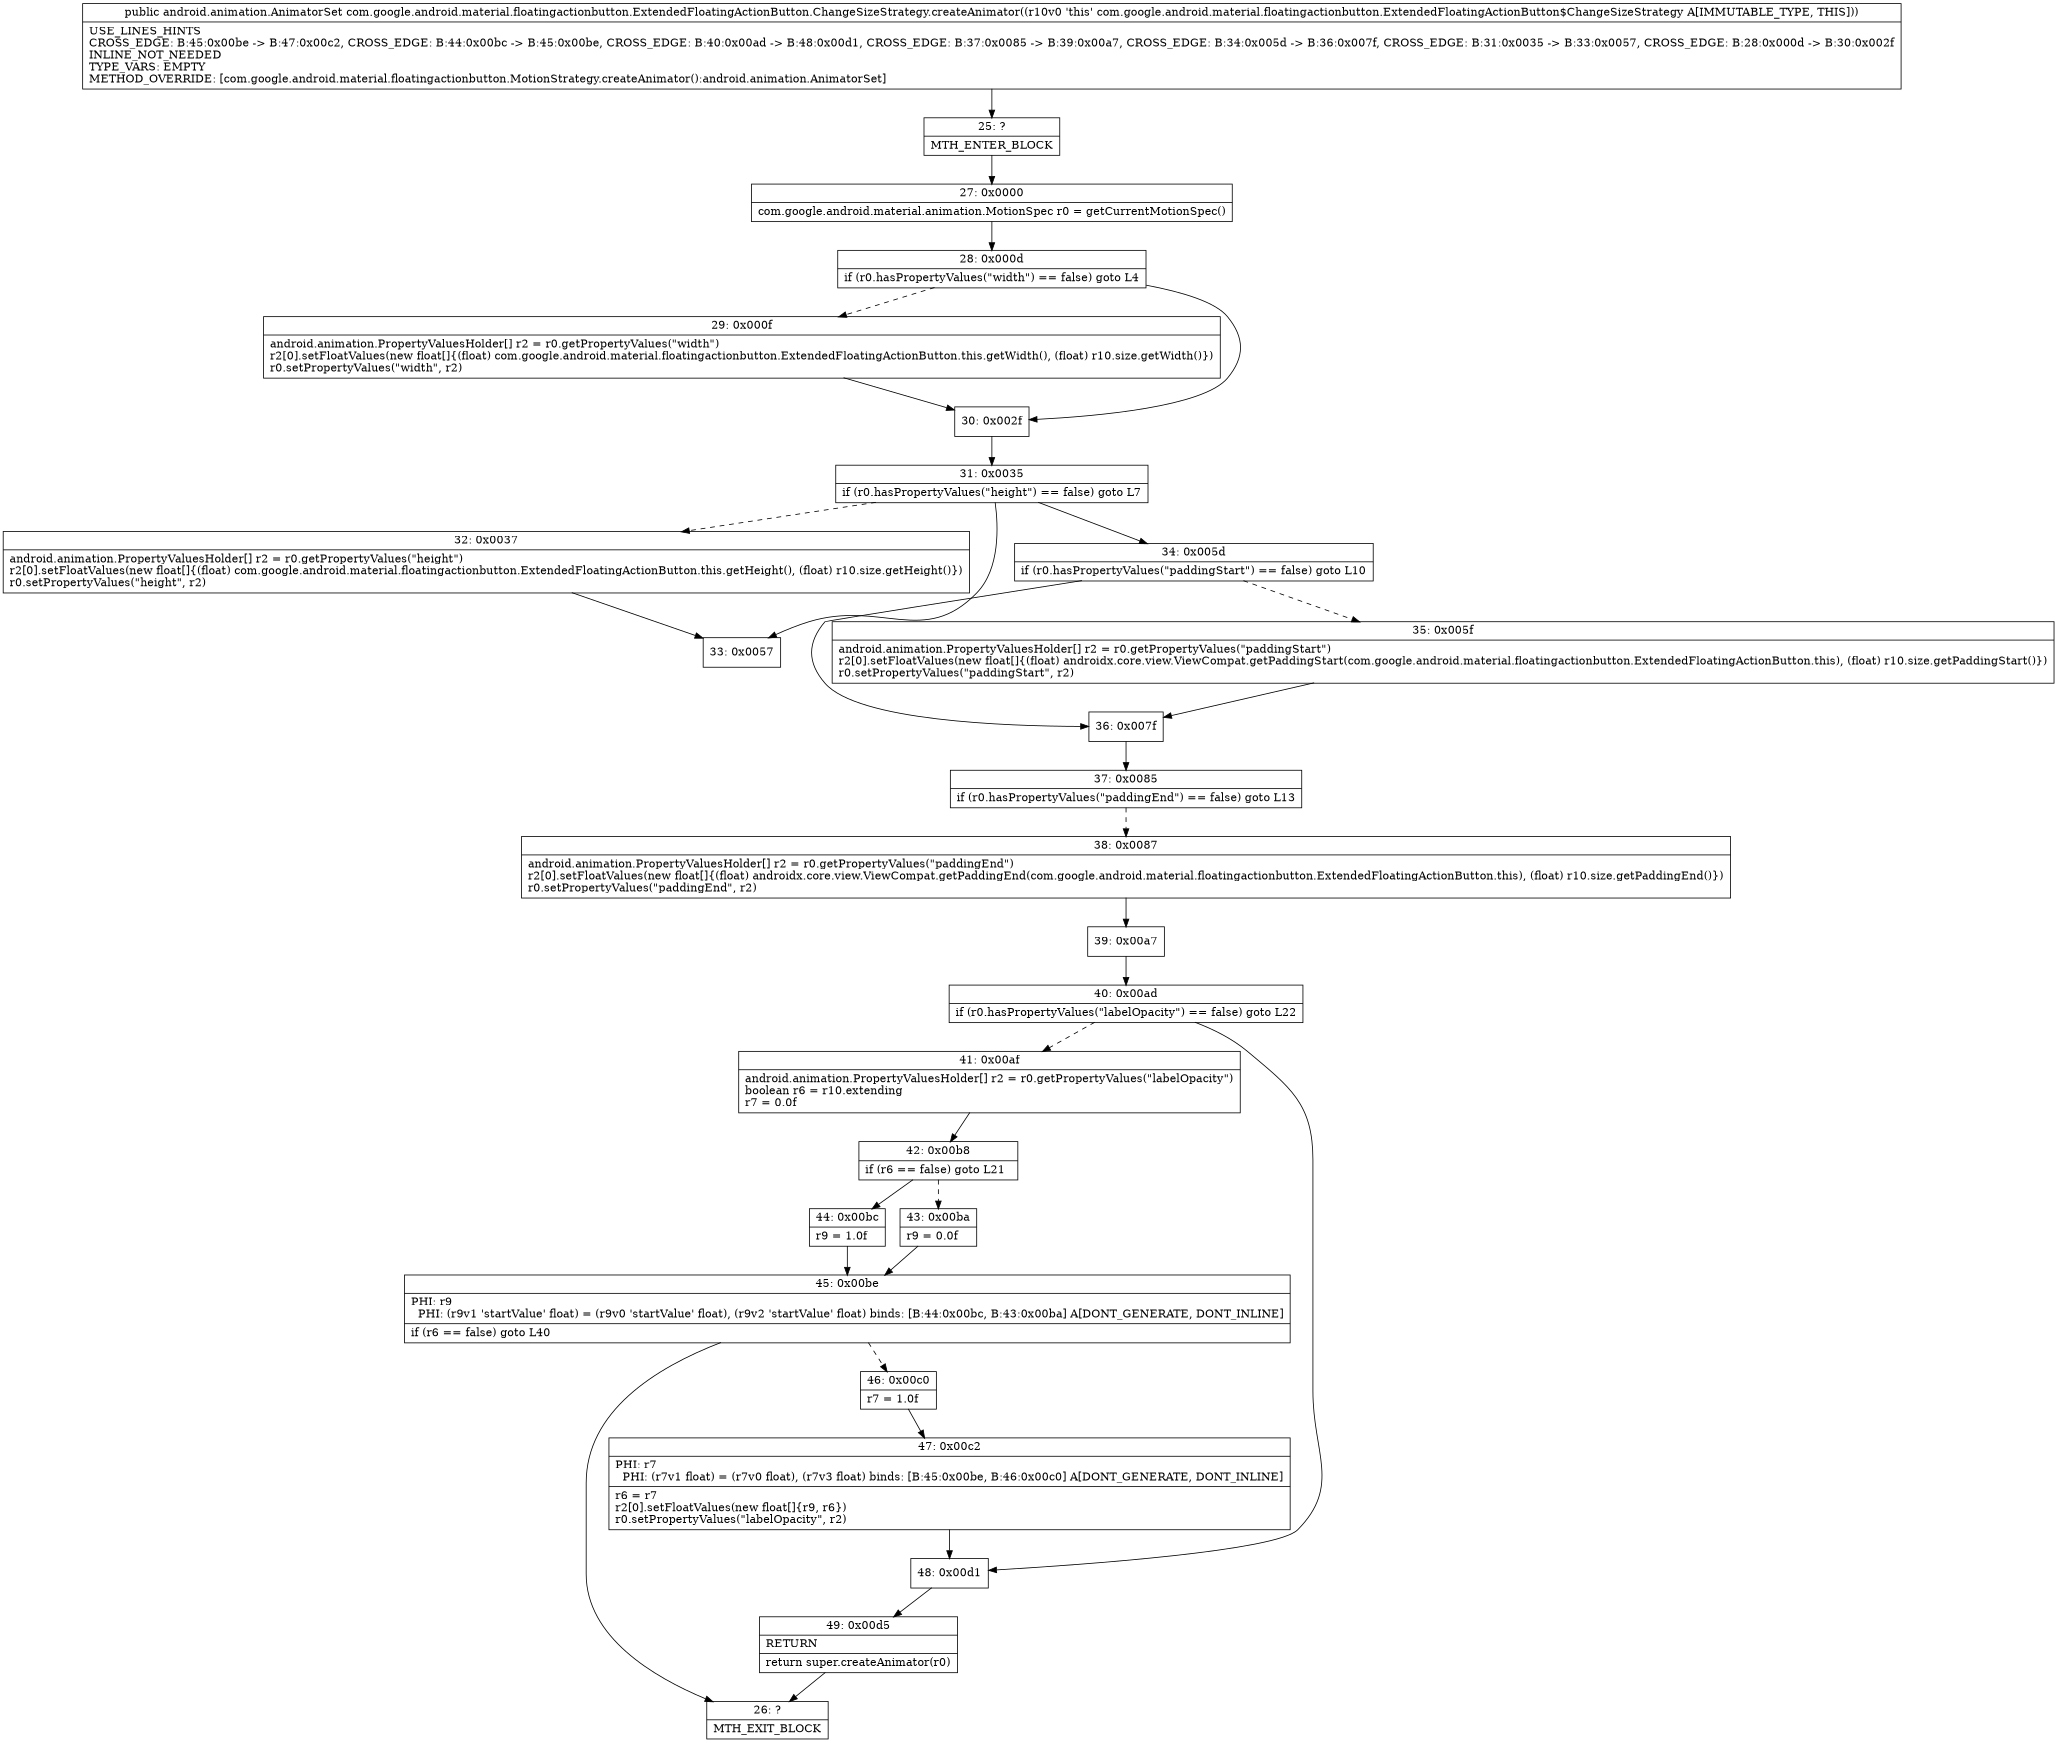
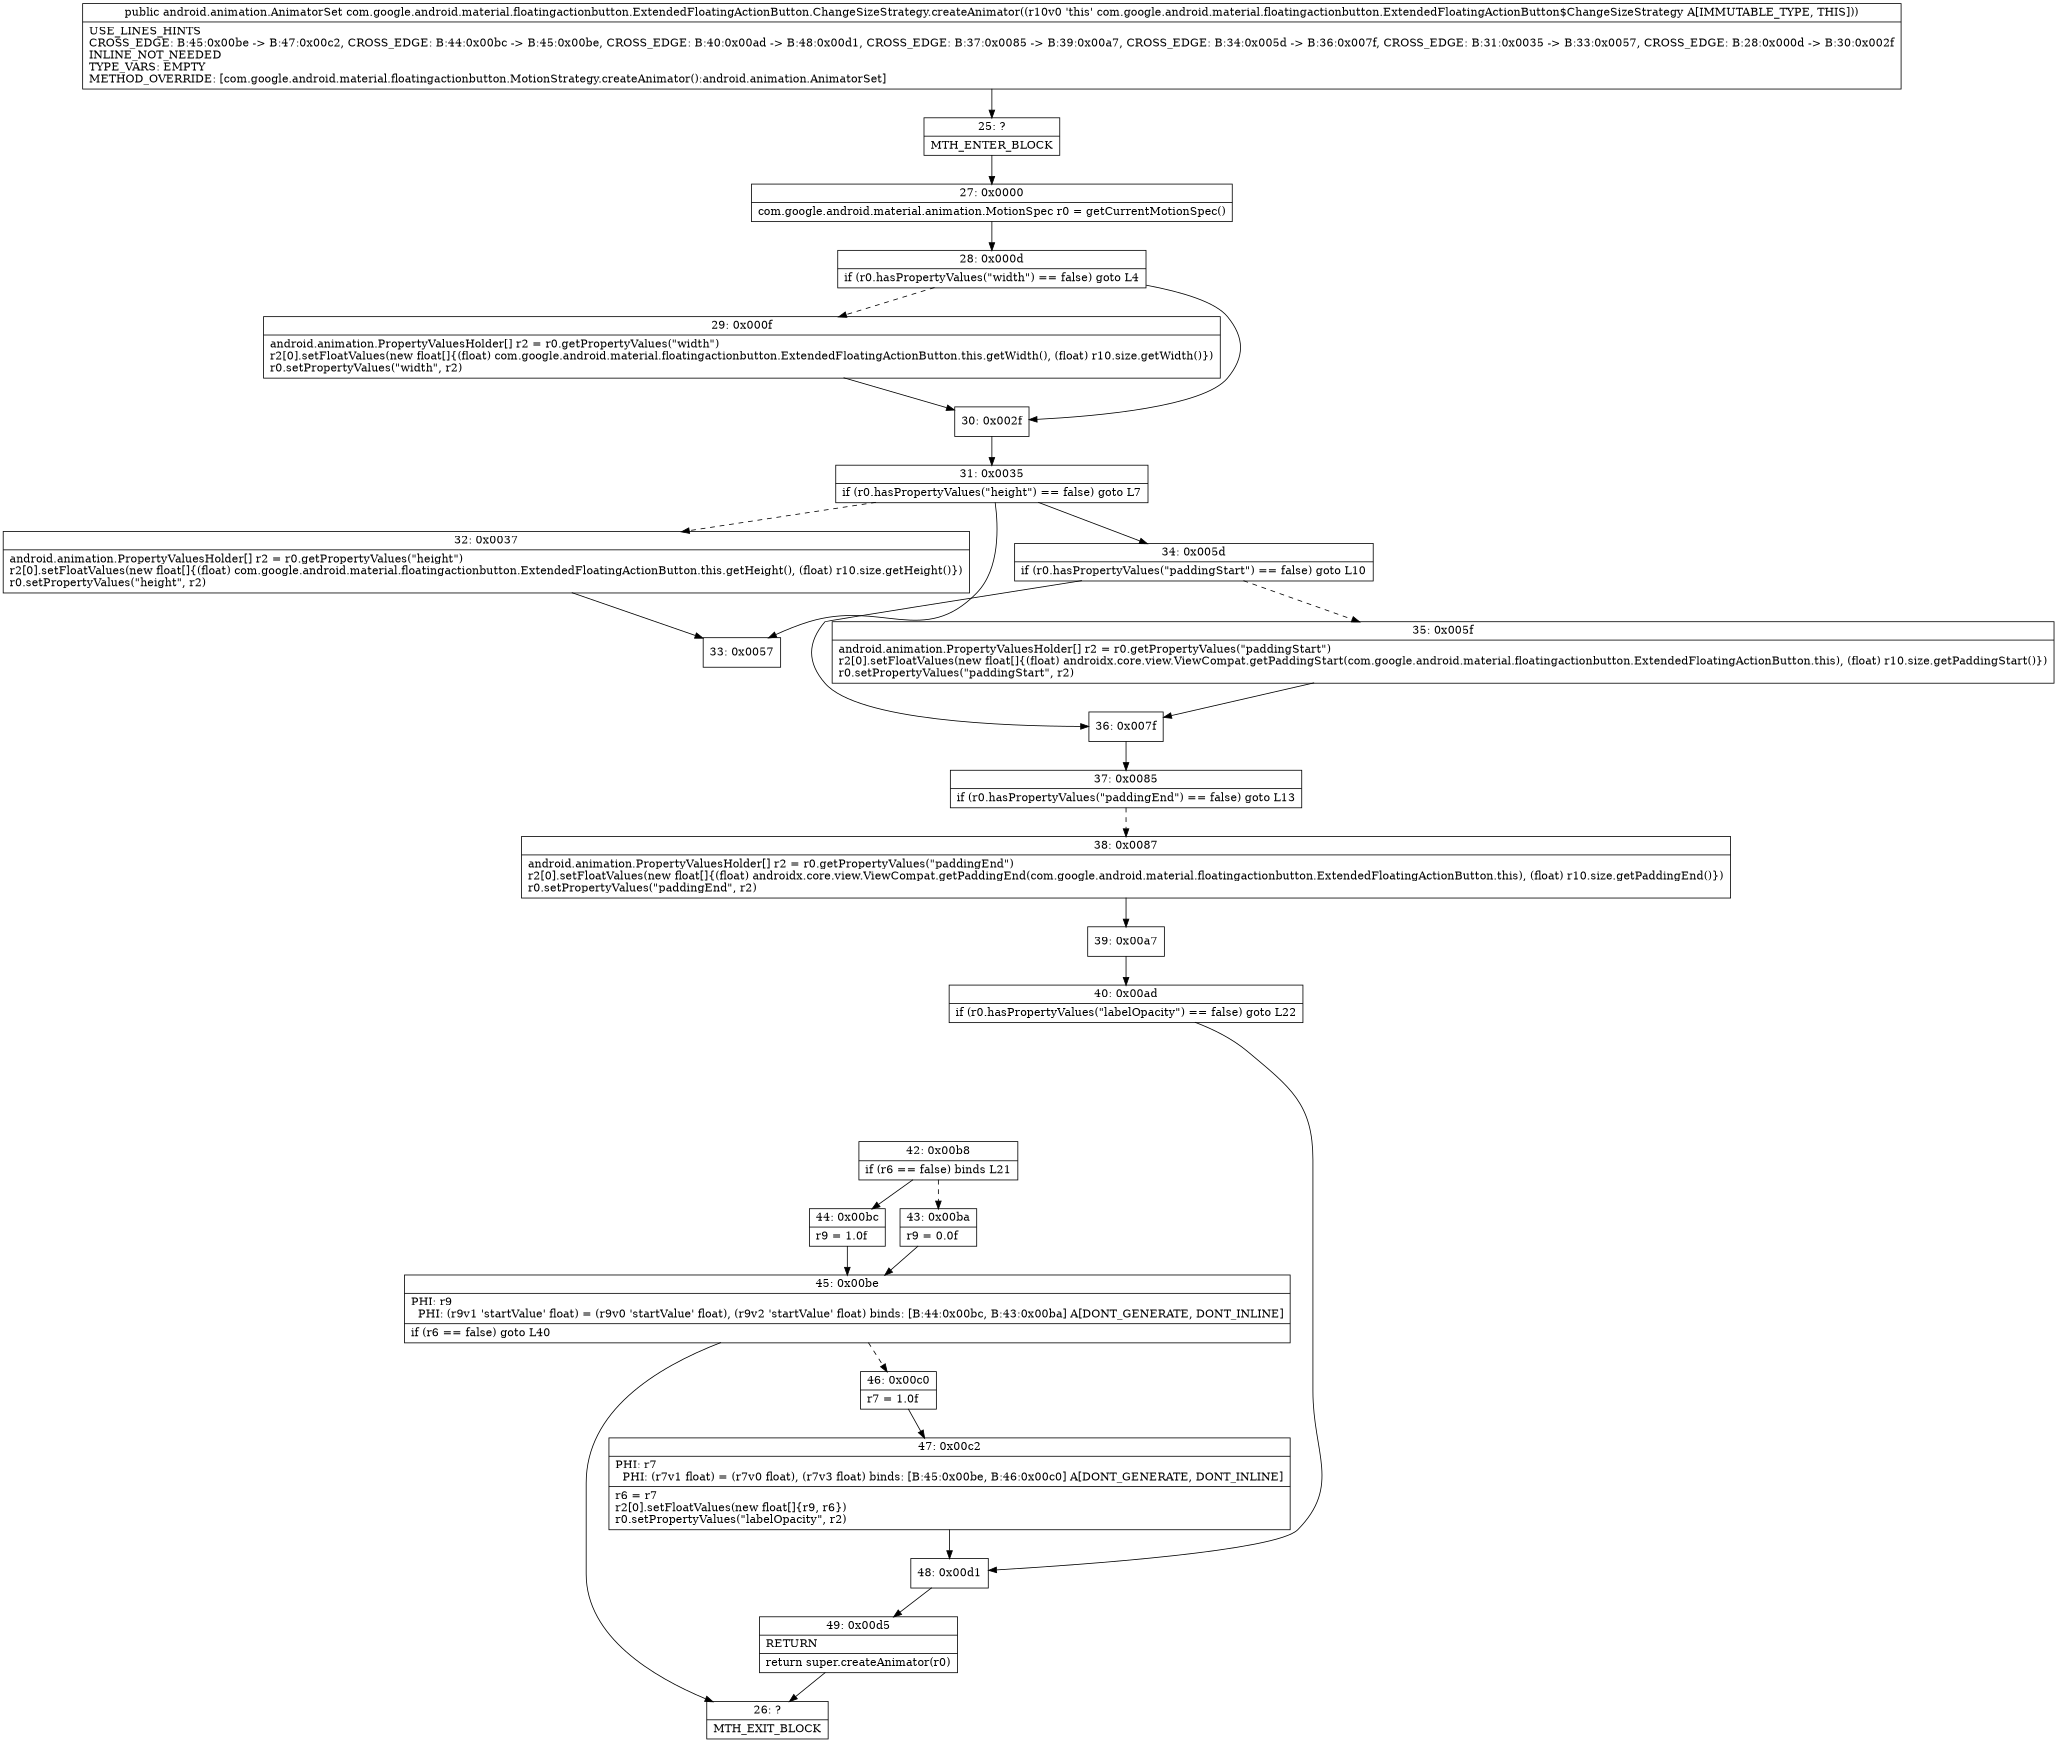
(989, 1082) -> none
(935, 1170) -> (938, 1170)
